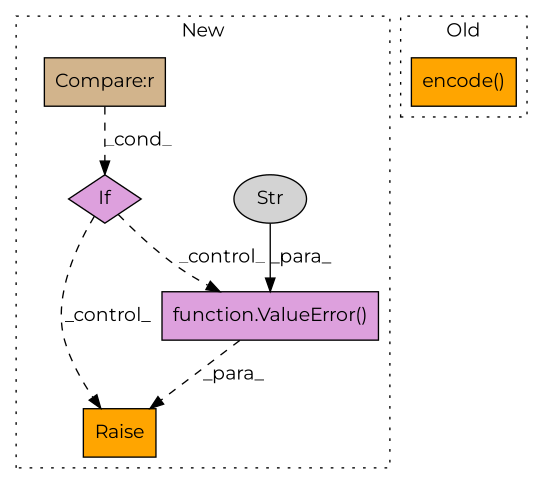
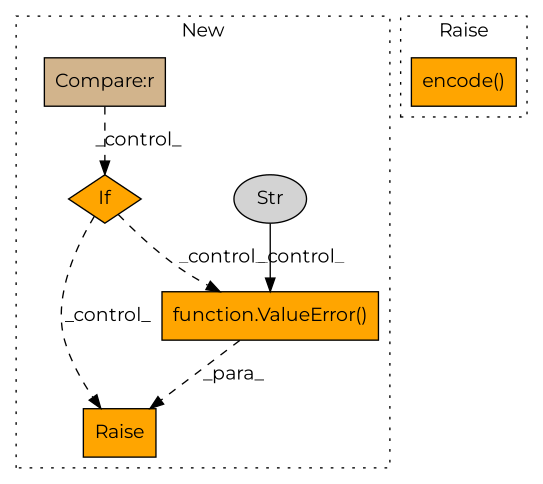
(464, 32) -> (464, 32)
(138, 140) -> (138, 140)
(105, 199) -> (105, 199)
(301, 257) -> (301, 257)
(270, 316) -> (270, 316)
